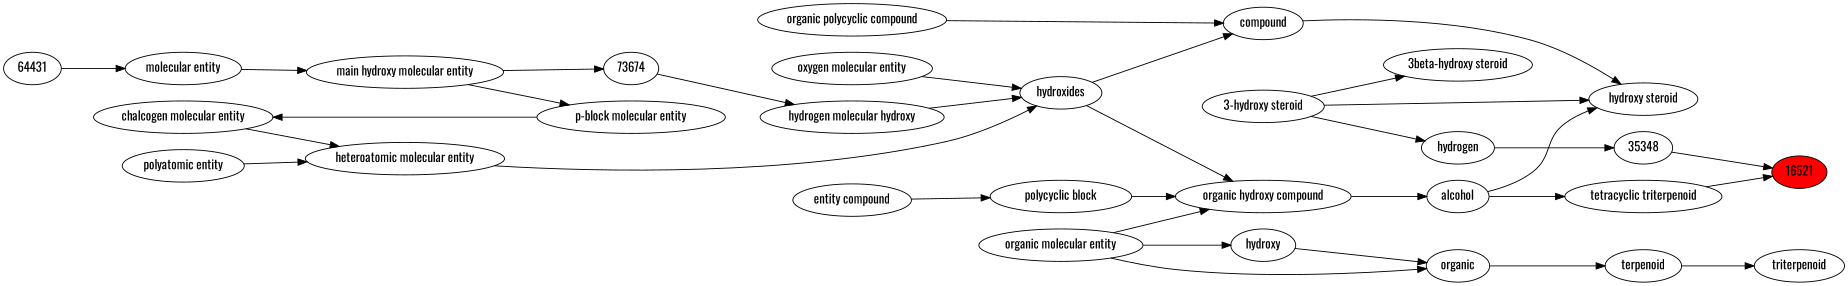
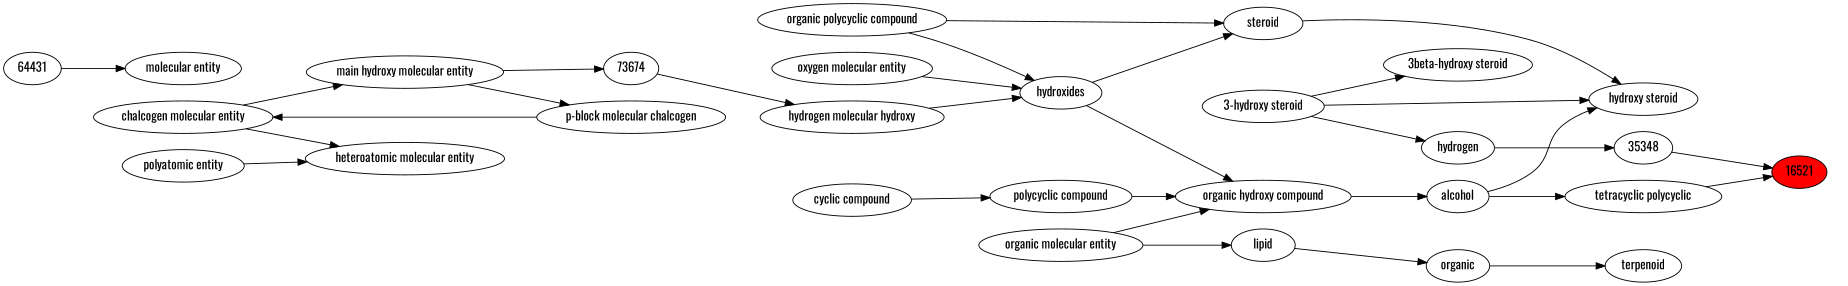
(1263, 23) -> (1263, 23)
(269, 70) -> (288, 96)
(631, 117) -> (631, 117)
(765, 166) -> (968, 52)
(1061, 197) -> (1061, 197)
(1643, 197) -> (1643, 197)
(852, 200) -> (852, 200)
(1263, 245) -> (1263, 245)
(1799, 266) -> none
(1264, 274) -> none
